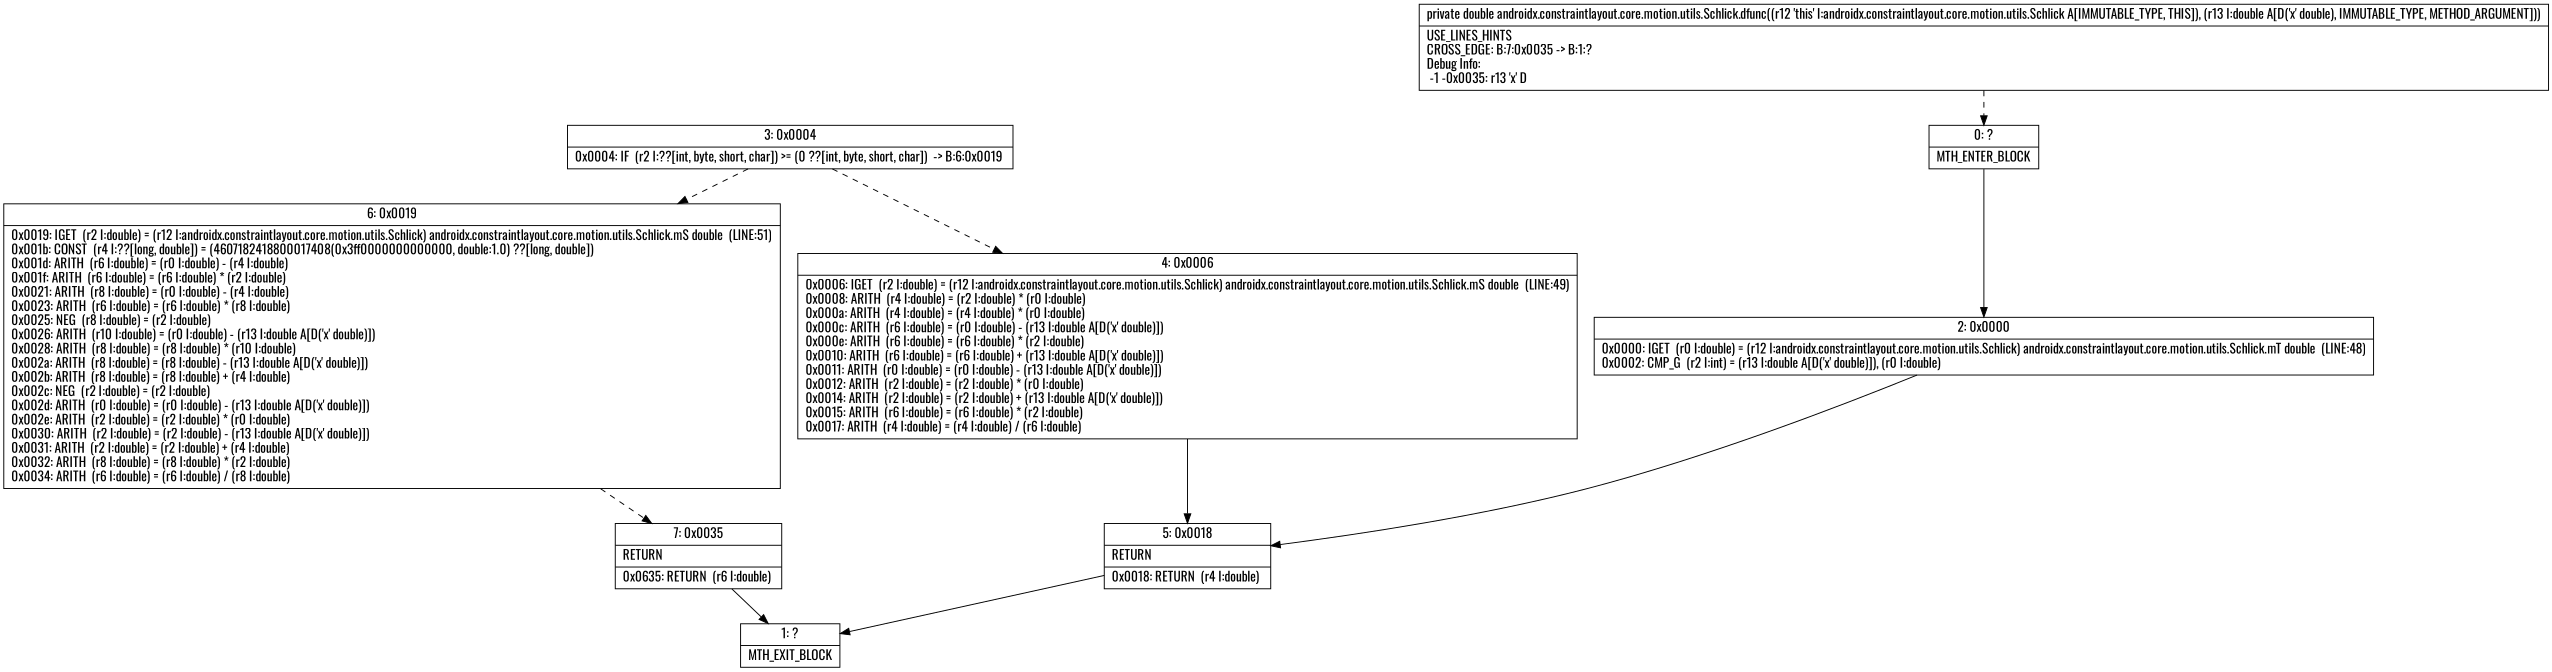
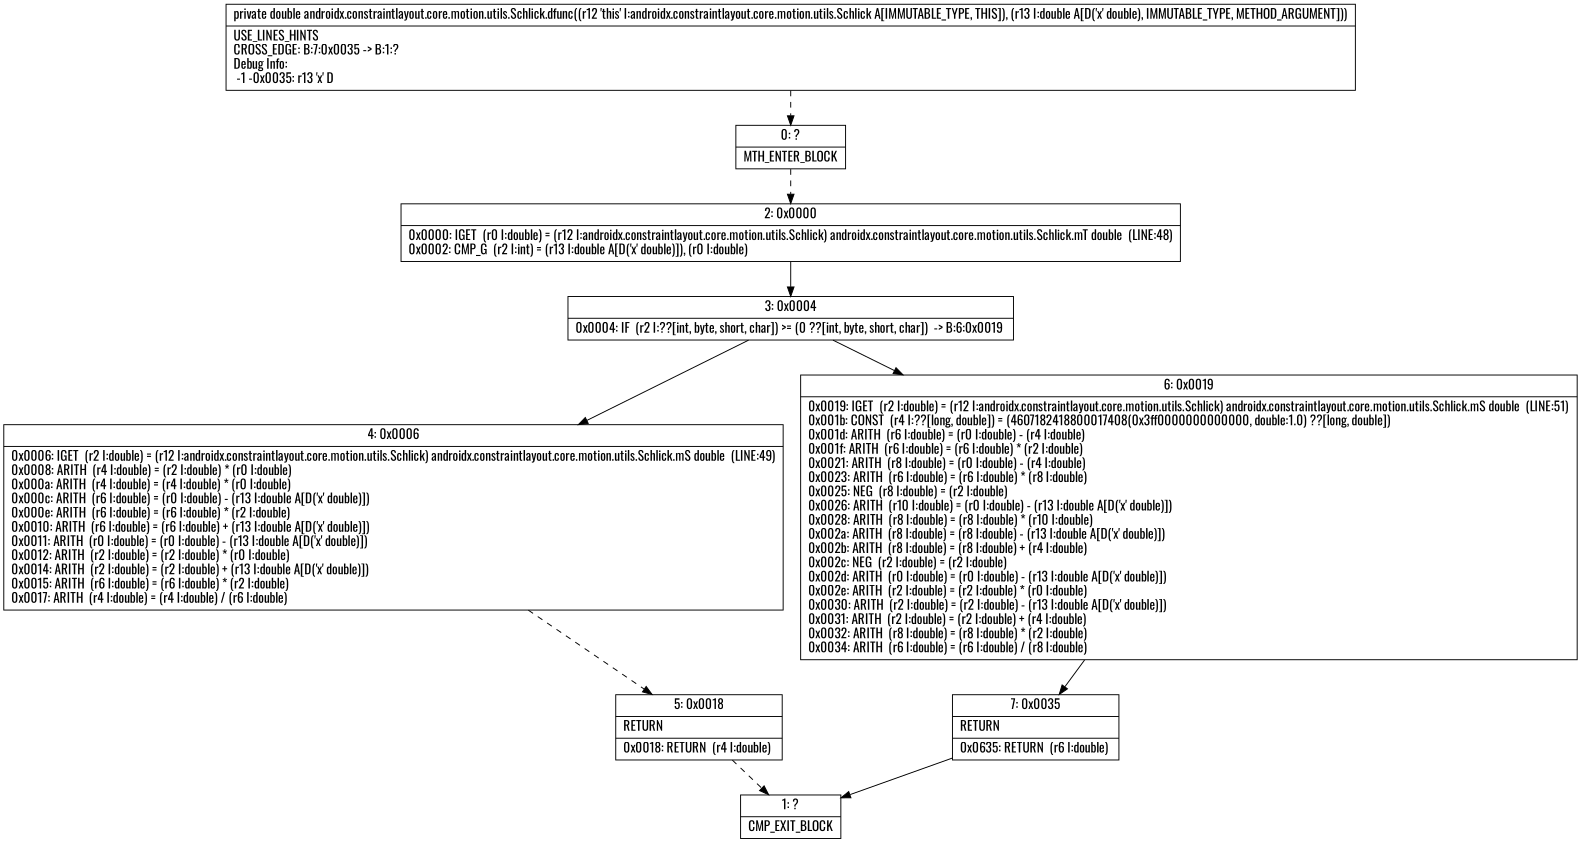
(717, 184) -> (864, 355)
(913, 209) -> (668, 380)
(1984, 238) -> (791, 182)
(1187, 476) -> (586, 650)
(1605, 484) -> (791, 274)
(622, 503) -> (1075, 673)
(977, 603) -> (747, 774)
(790, 656) -> (791, 827)
